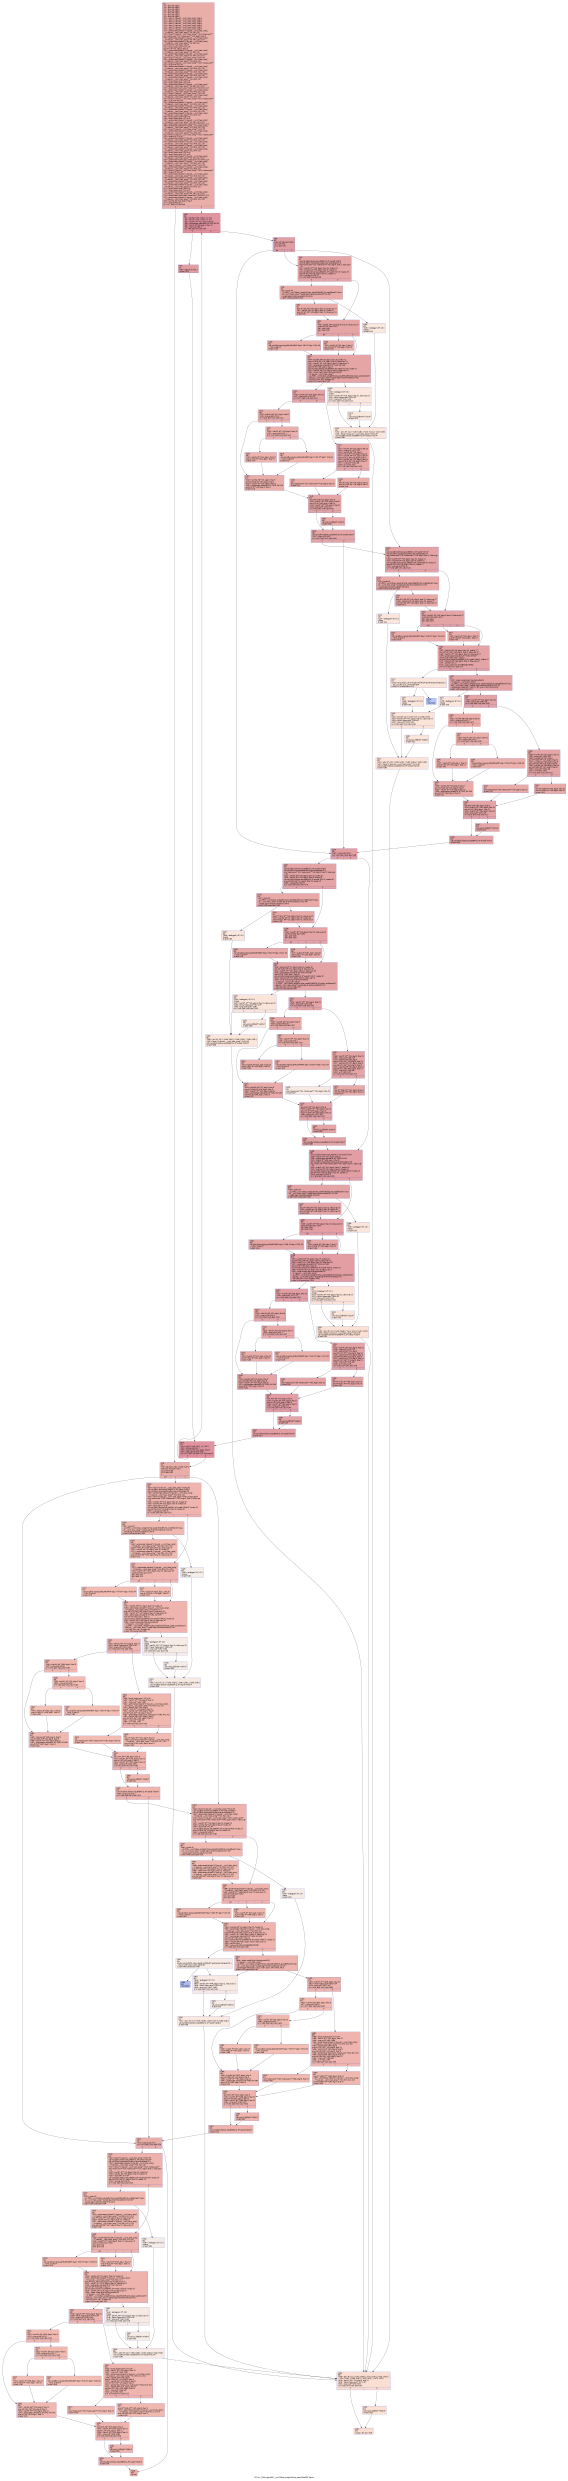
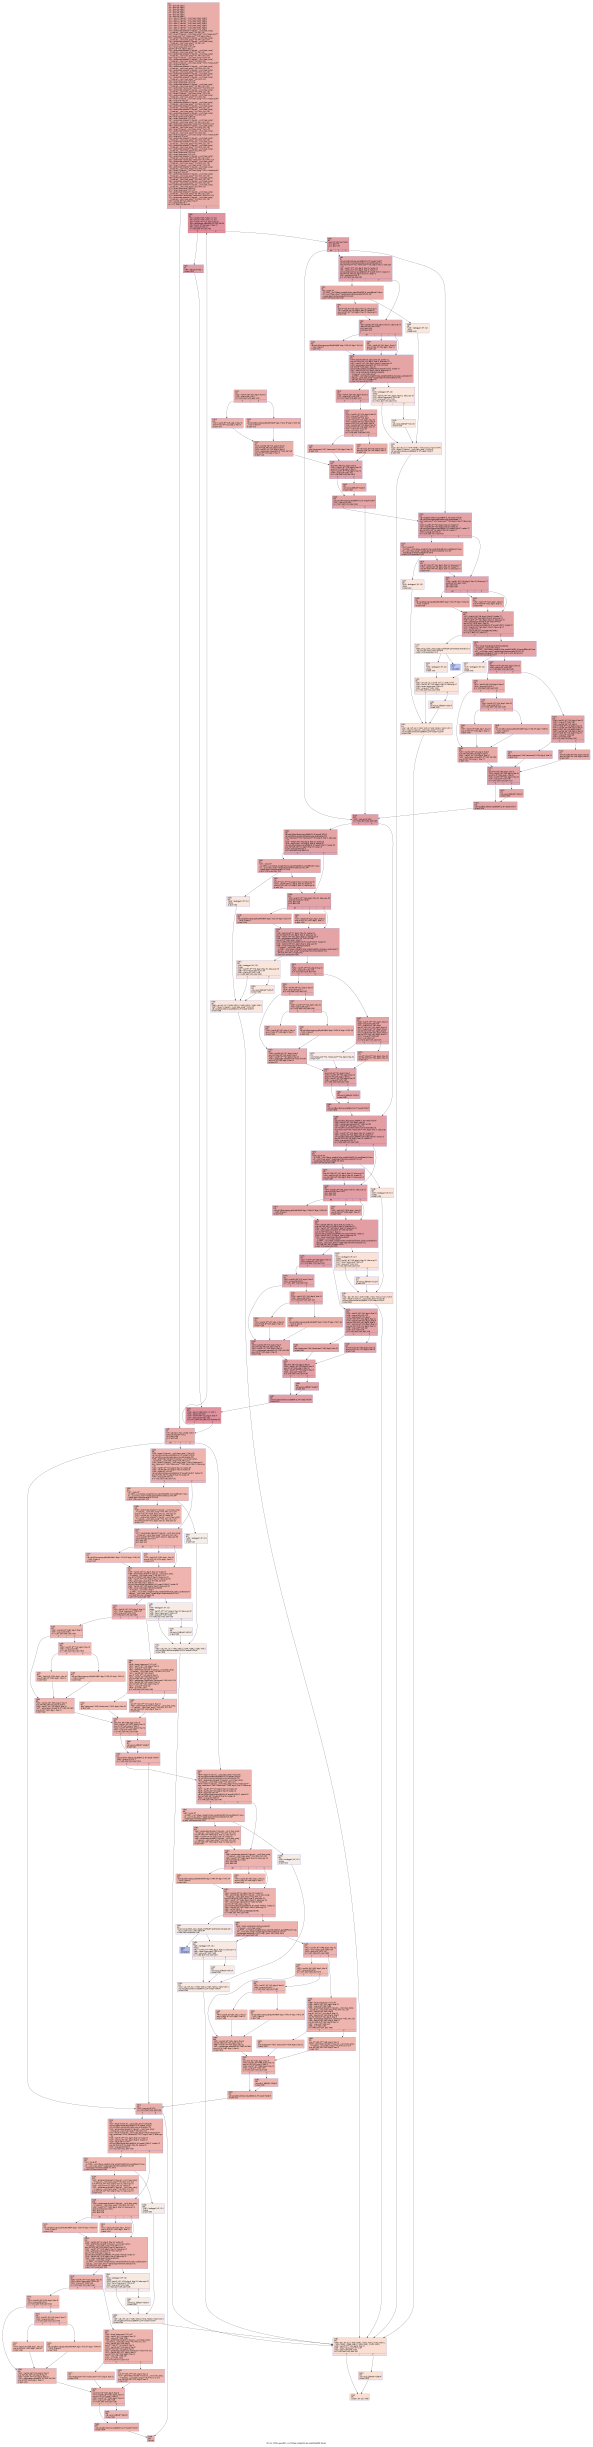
(274, 416) -> none
